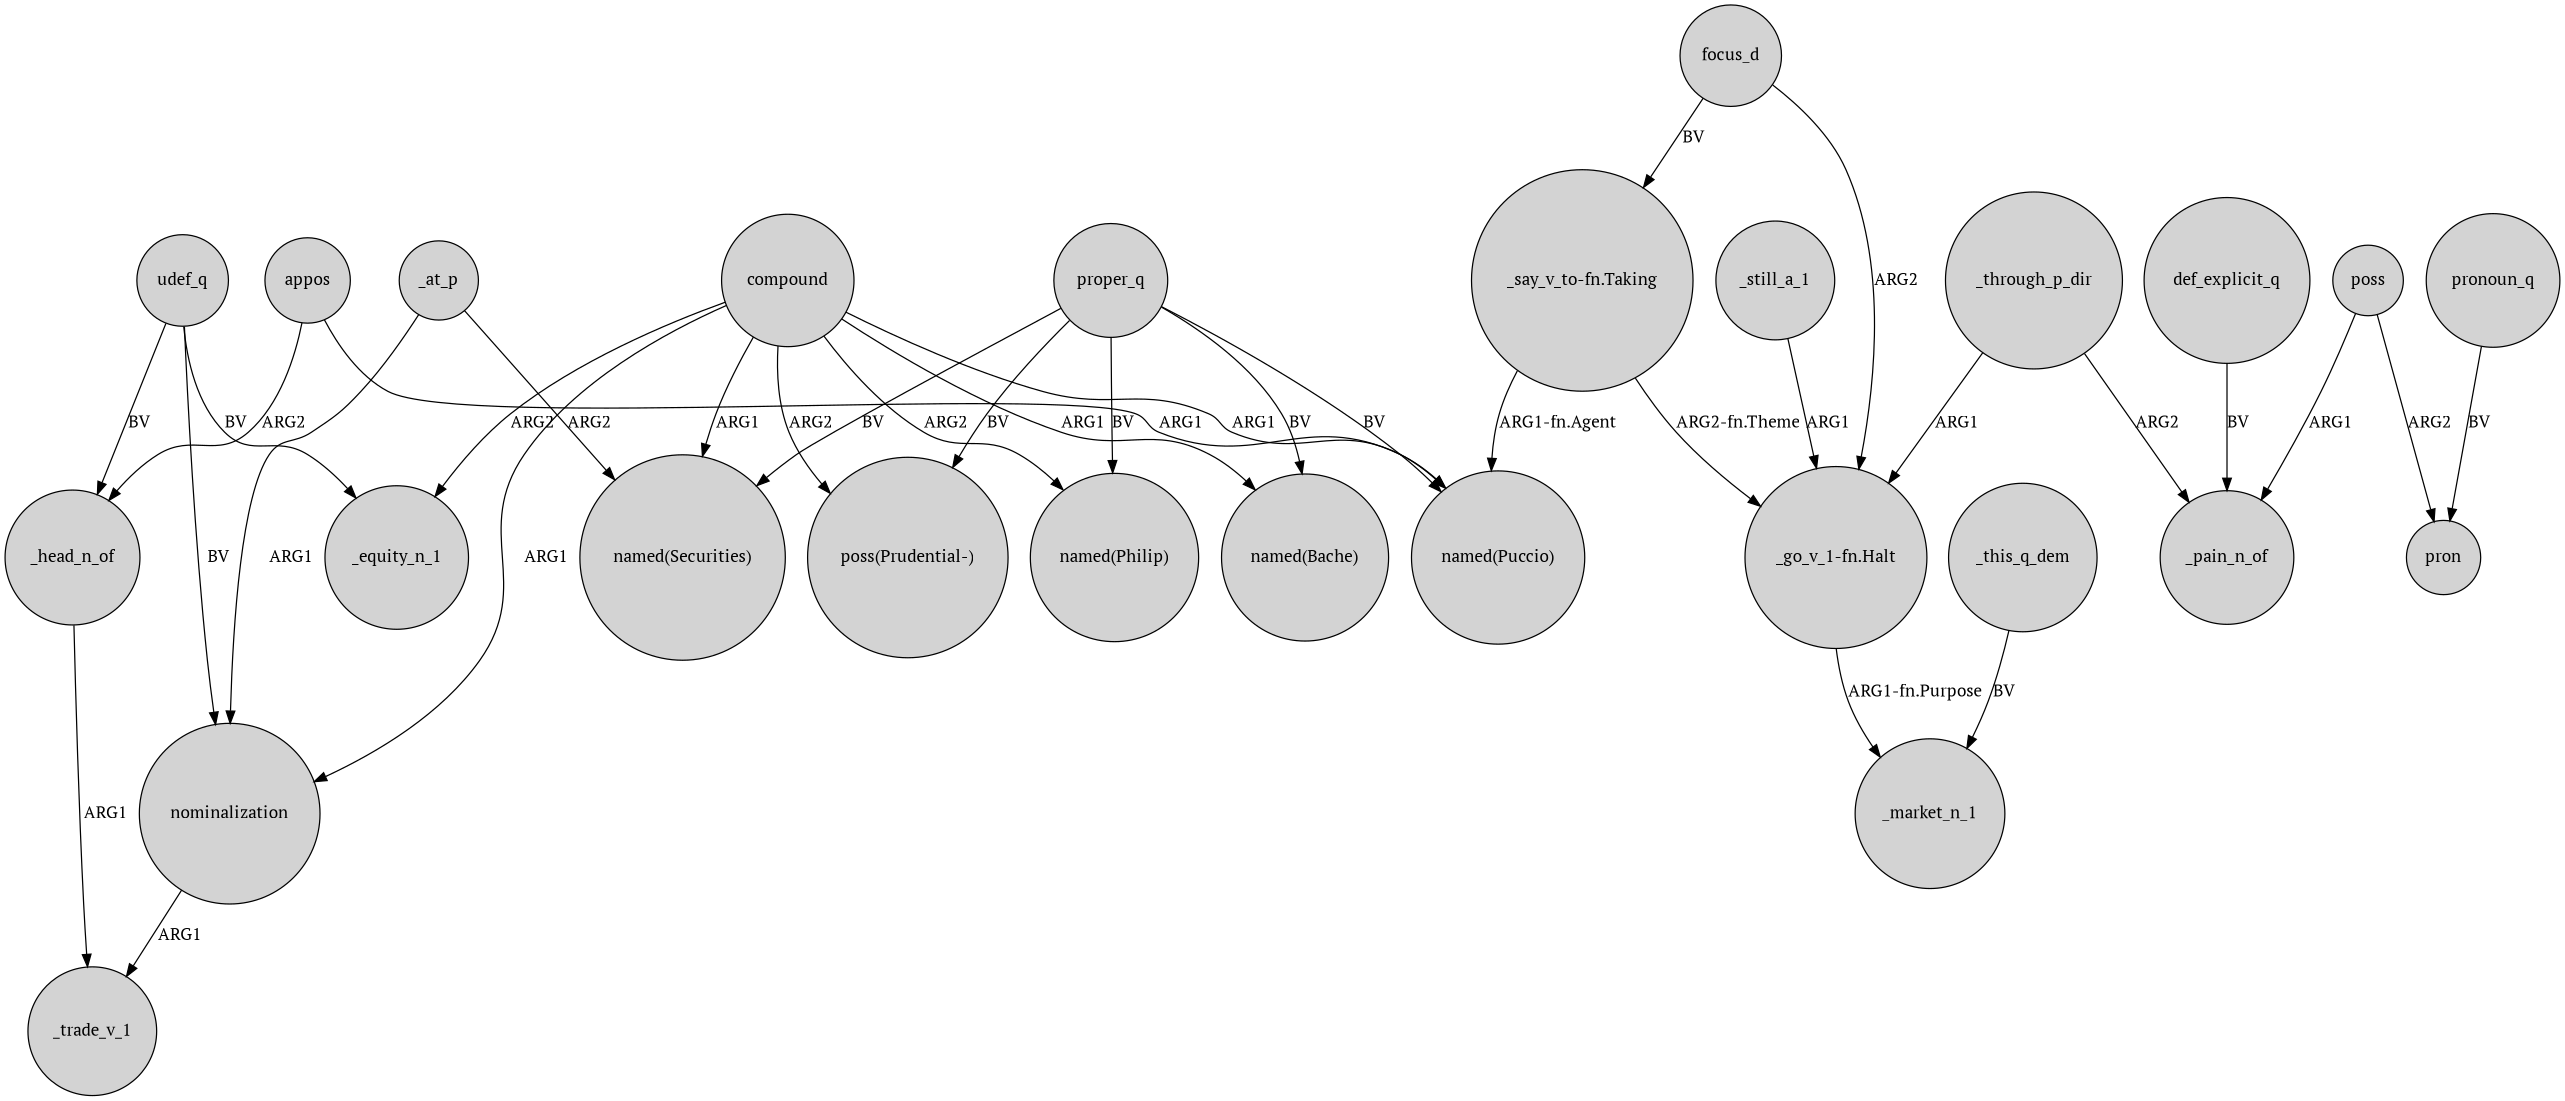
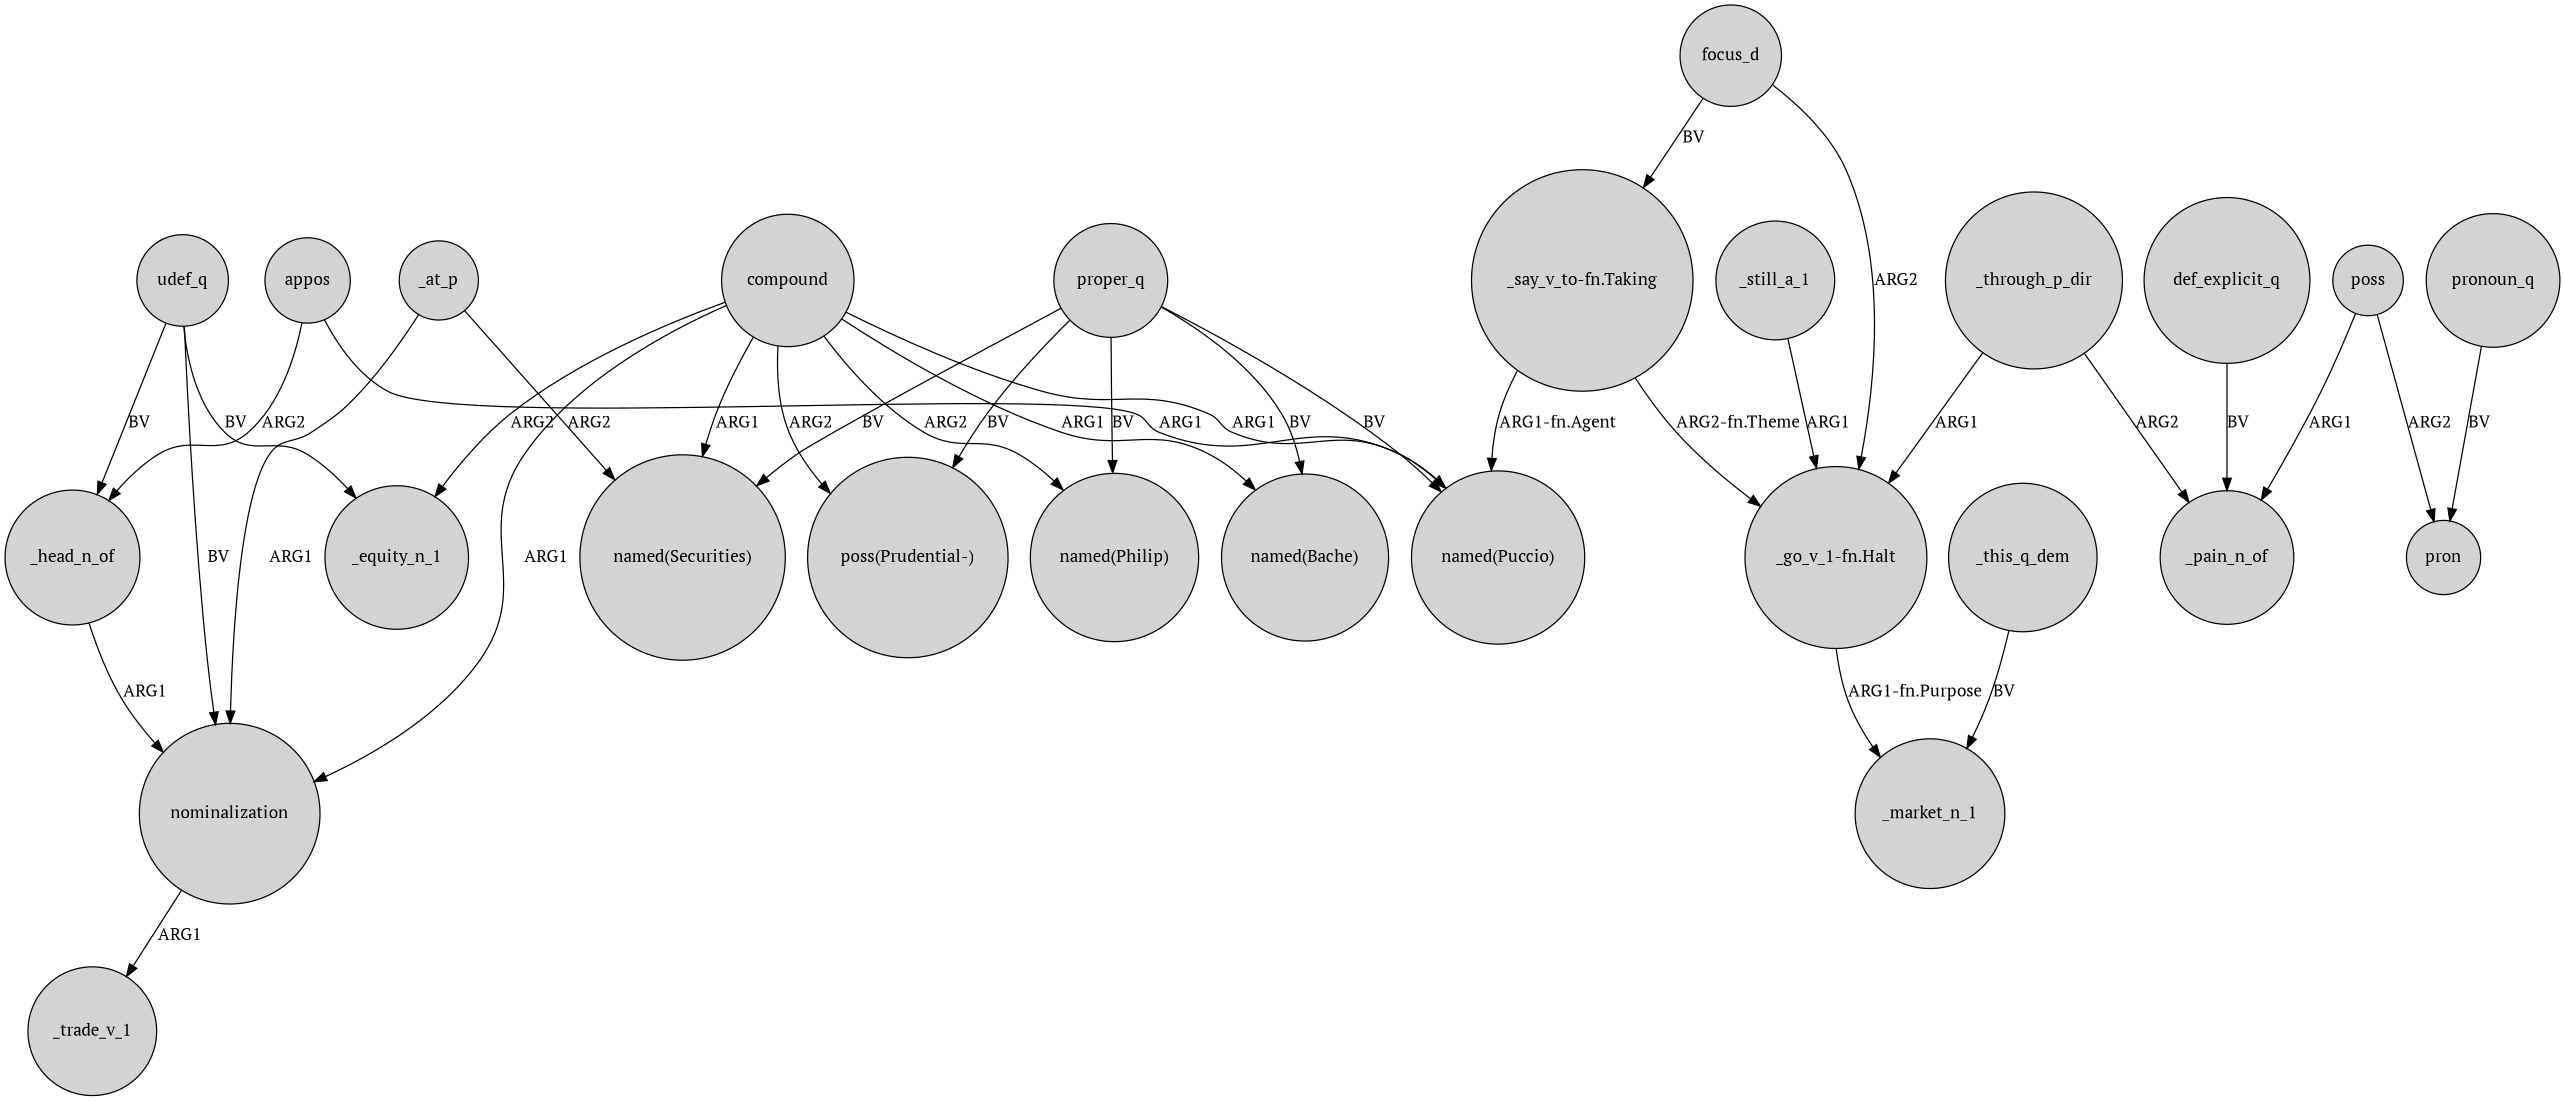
(79, 790) -> (115, 687)
